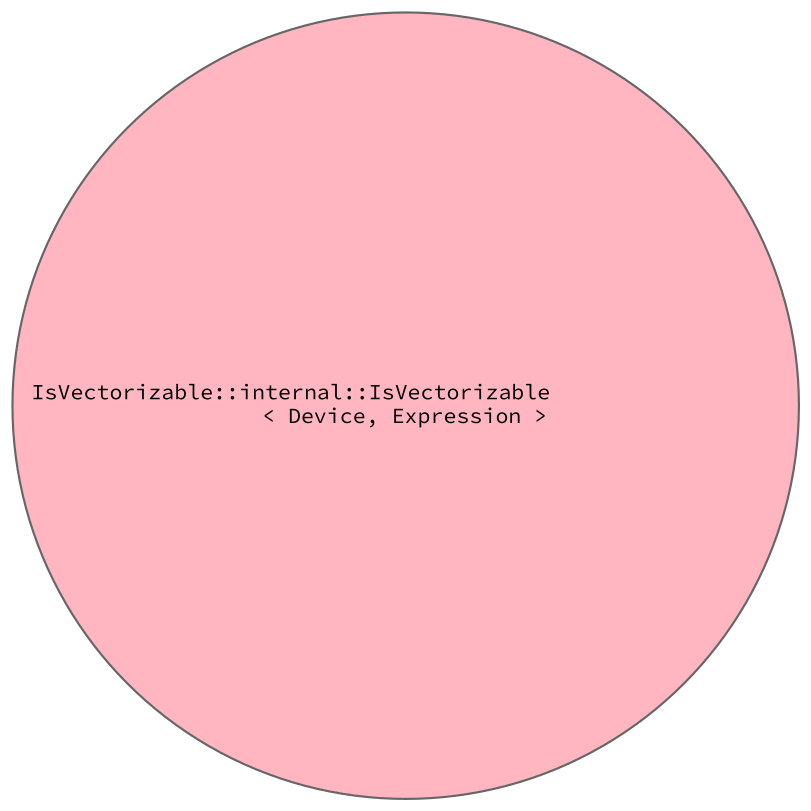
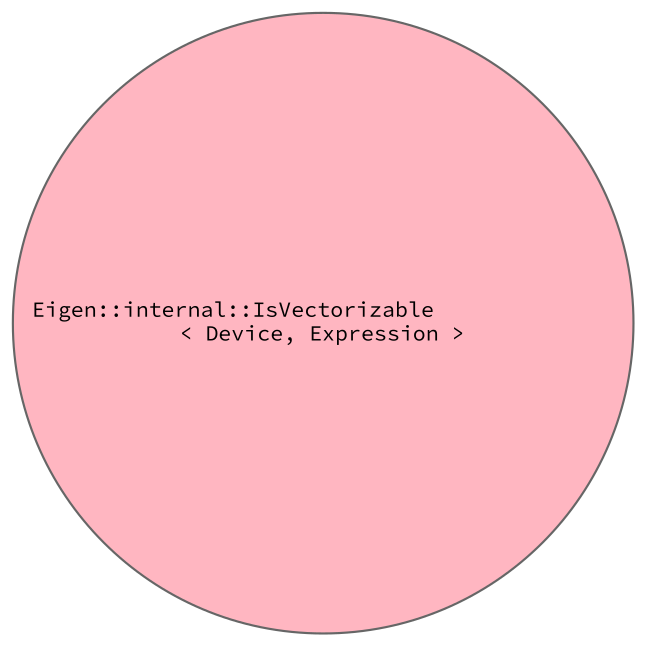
(406, 406) -> (323, 323)
